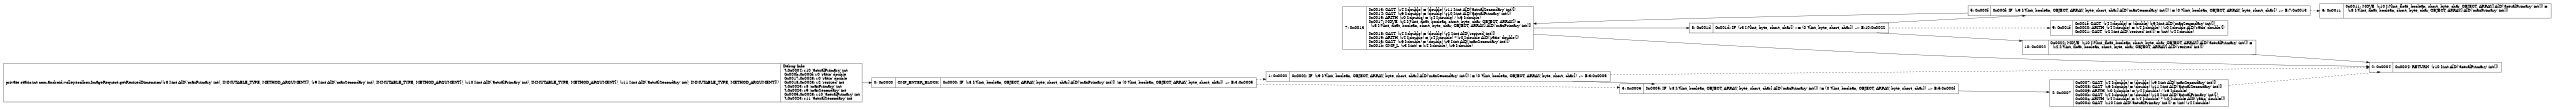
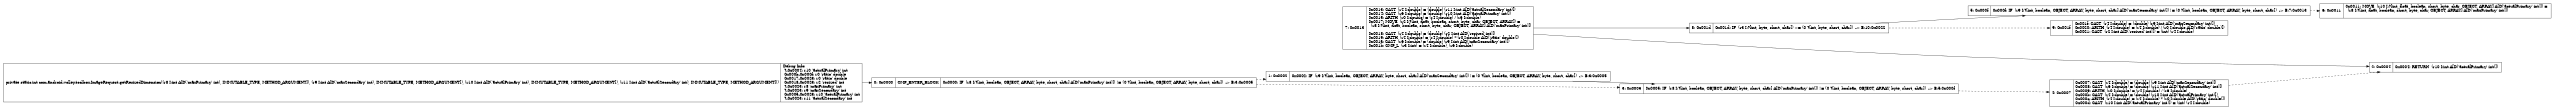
(1752, 17) -> none
(2139, 47) -> none
(1988, 71) -> none
(2003, 91) -> (2003, 91)
